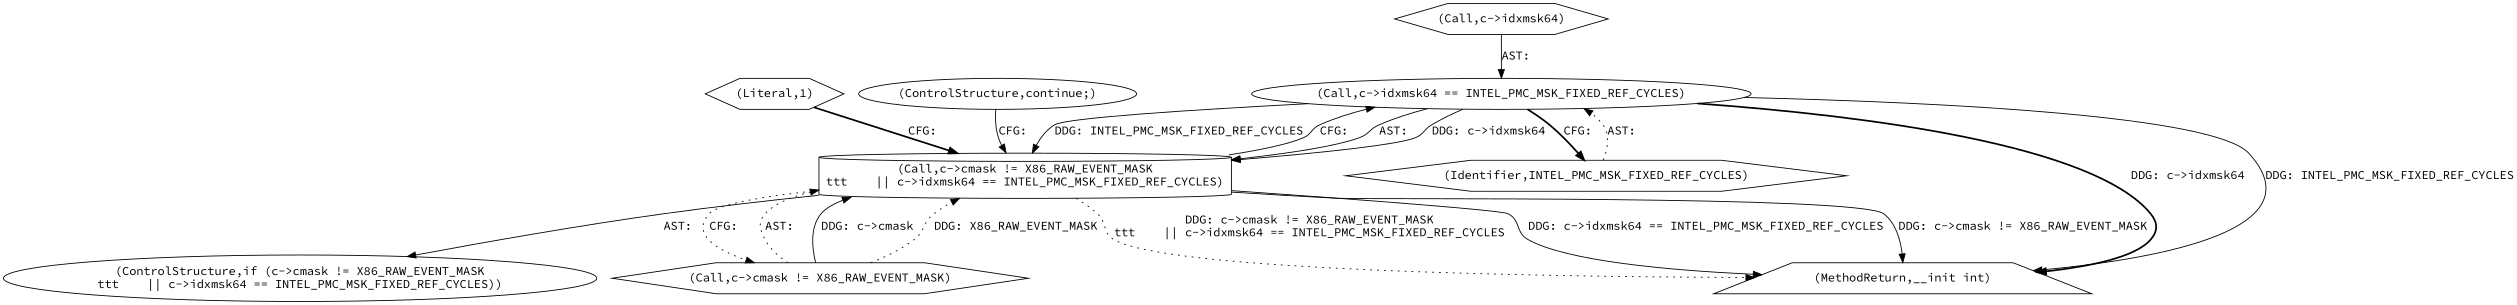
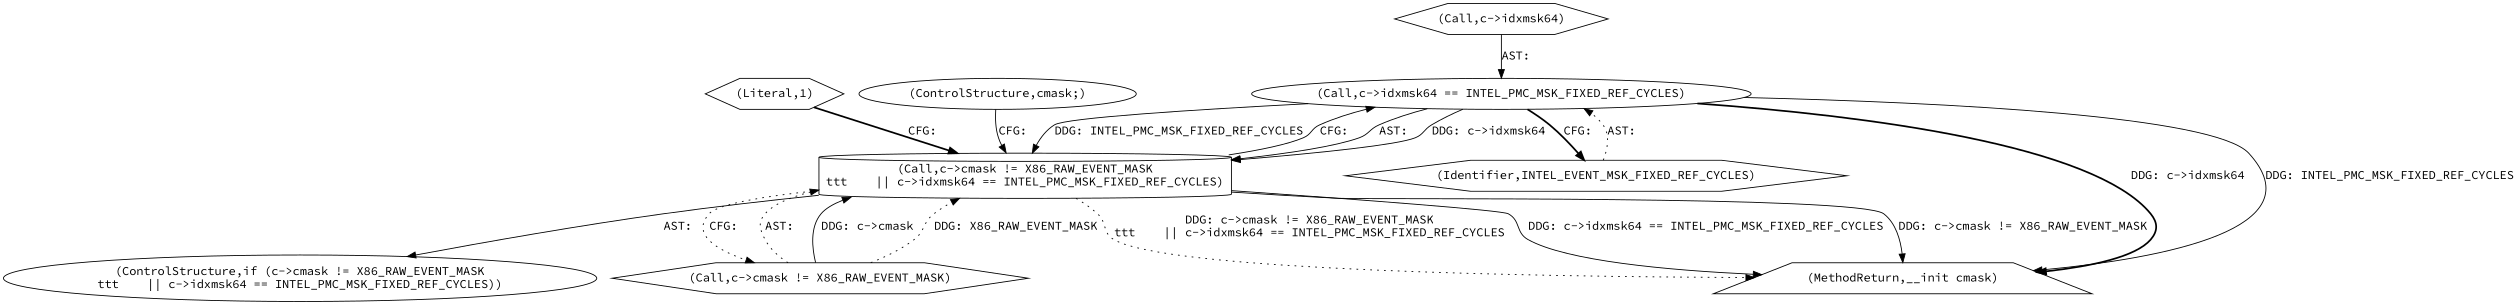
(998, 94) -> (998, 94)
(1596, 176) -> (1596, 176)
(1903, 278) -> (1903, 278)
